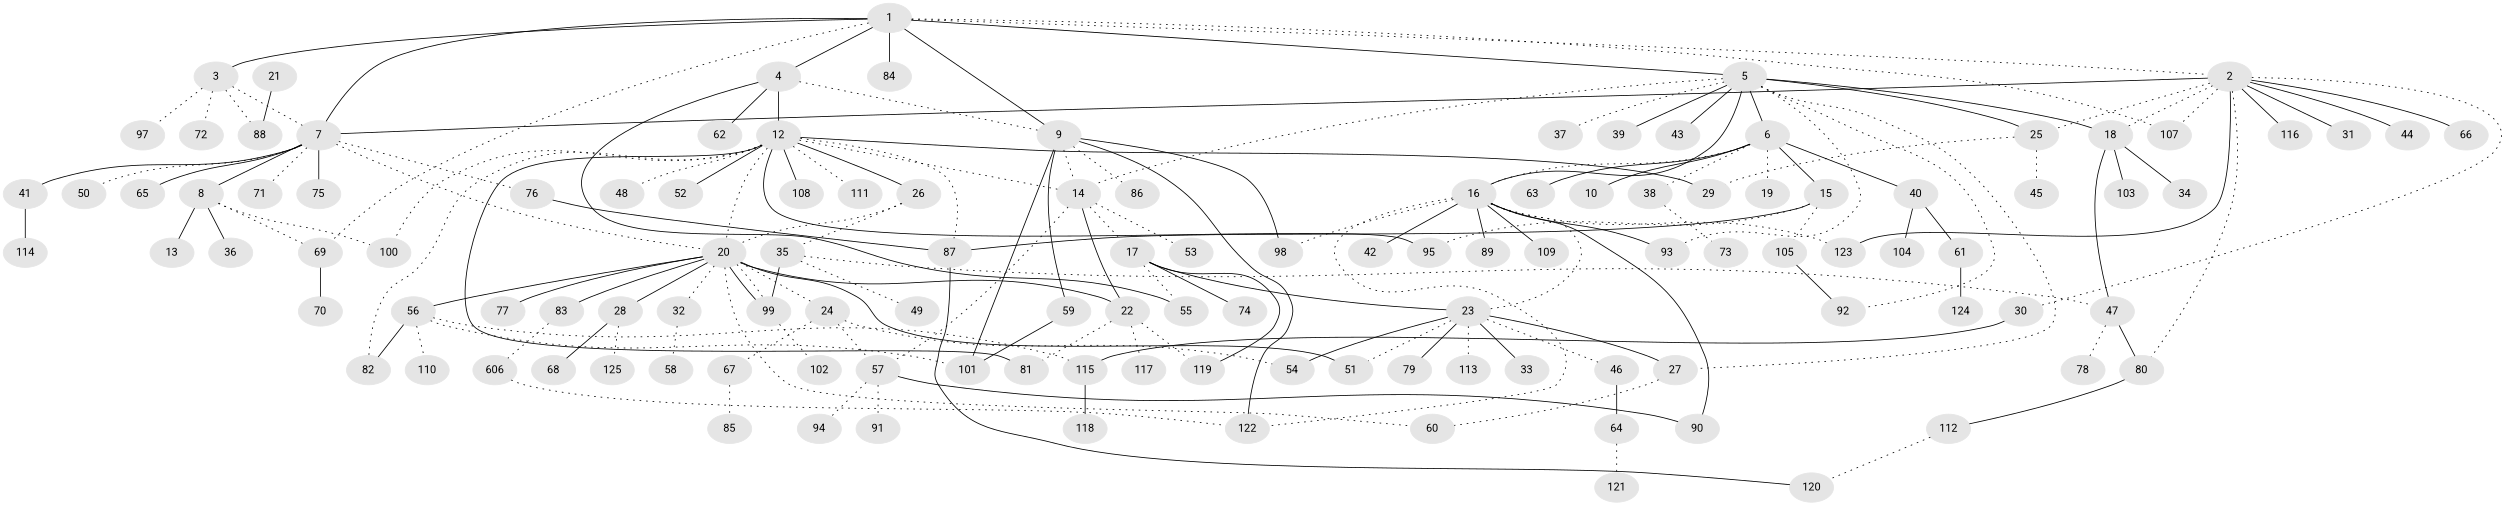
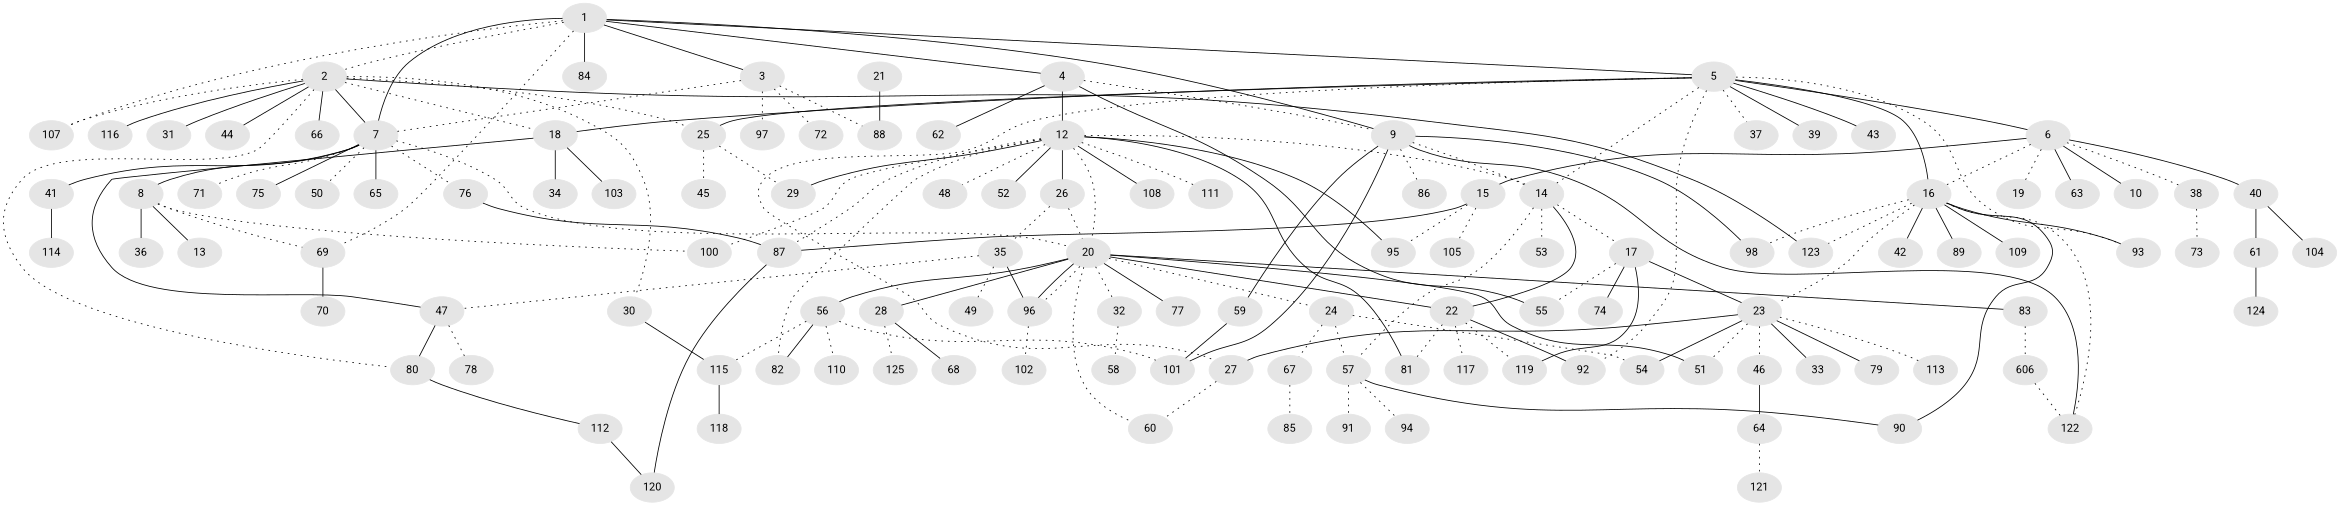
(1814, 282) -> (1540, 349)
(769, 311) -> (1030, 311)
(1880, 458) -> (626, 458)
